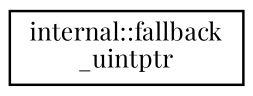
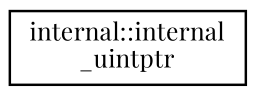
(127, 48) -> (128, 48)
